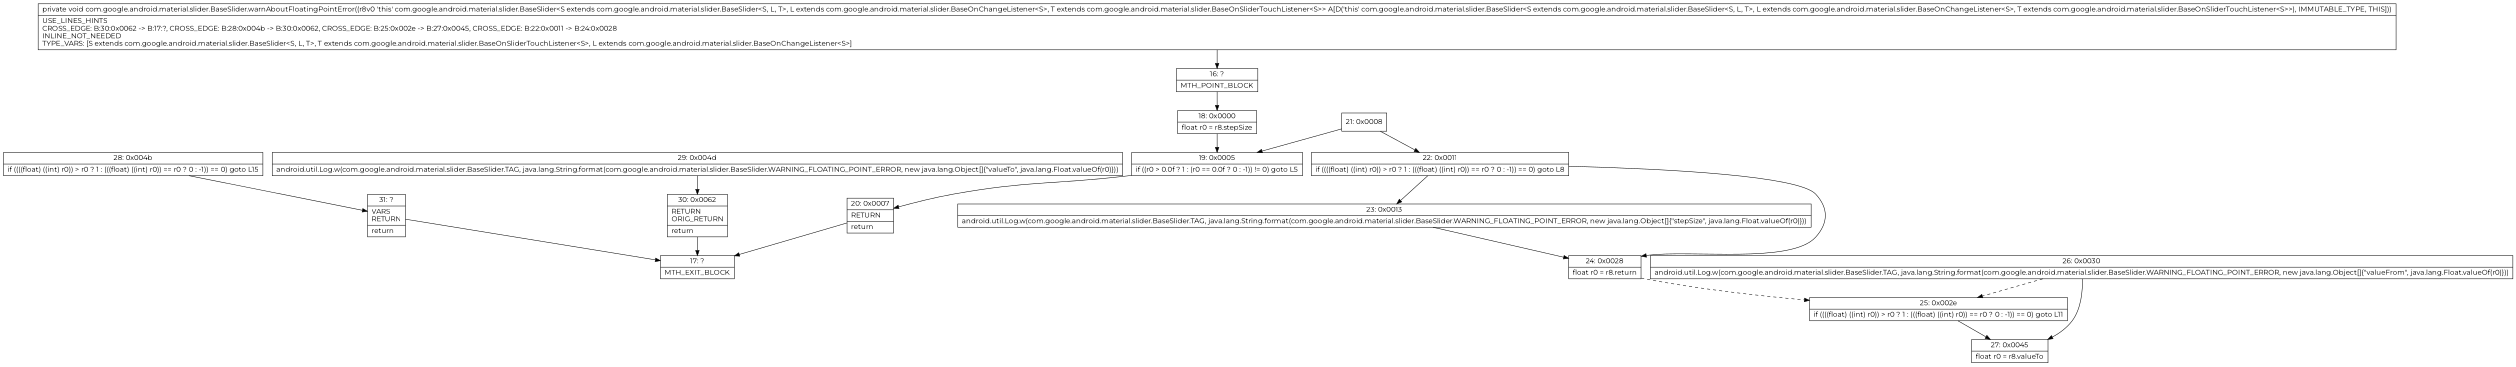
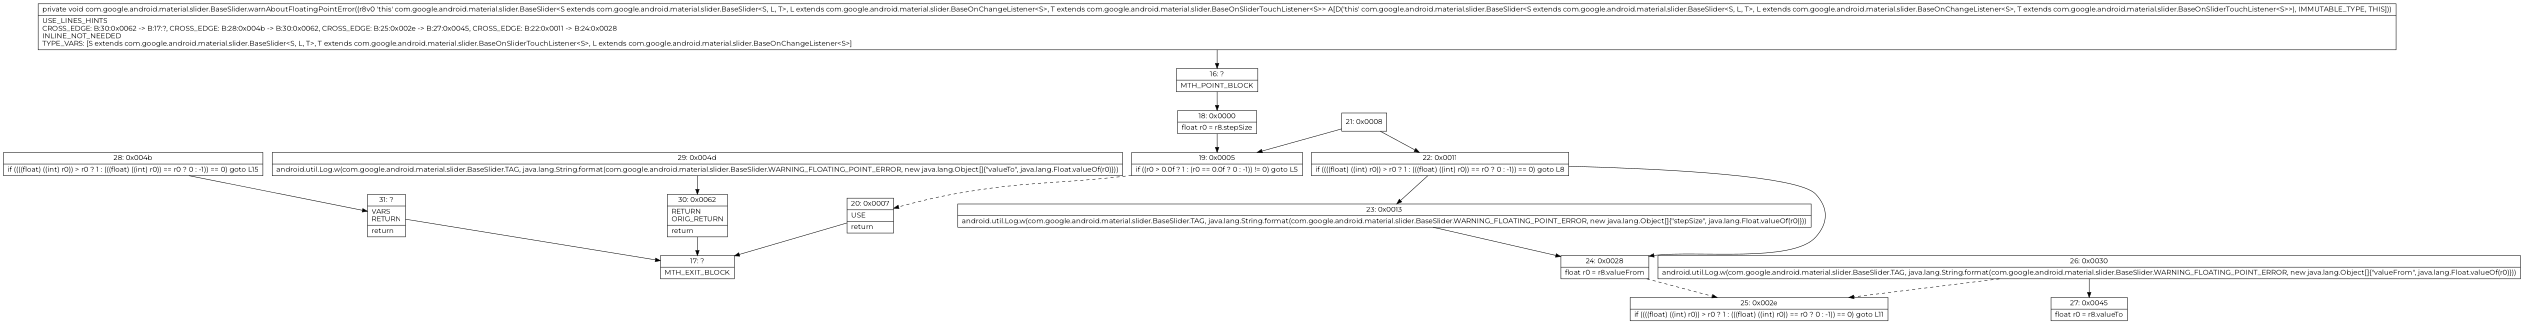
(1014, 185) -> (1014, 185)
(866, 215) -> (858, 215)
(1605, 273) -> (1605, 273)
(1972, 329) -> none
